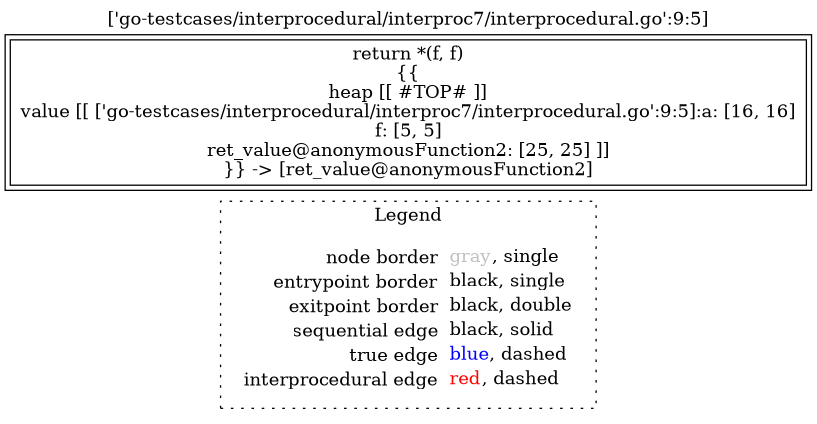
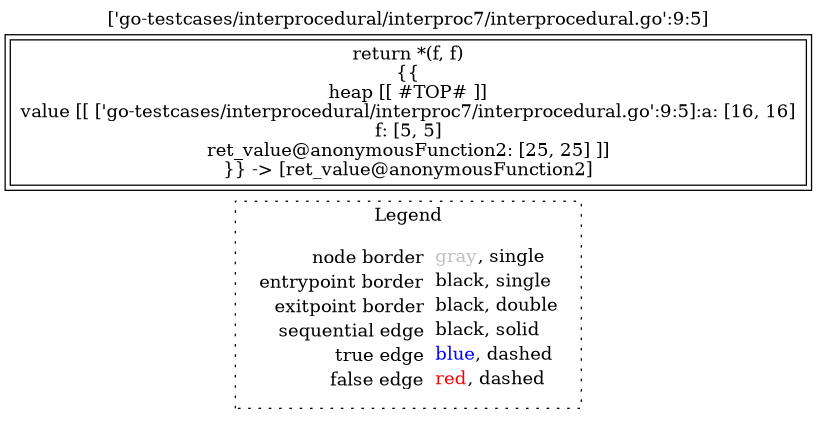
(344, 380) -> (380, 380)
